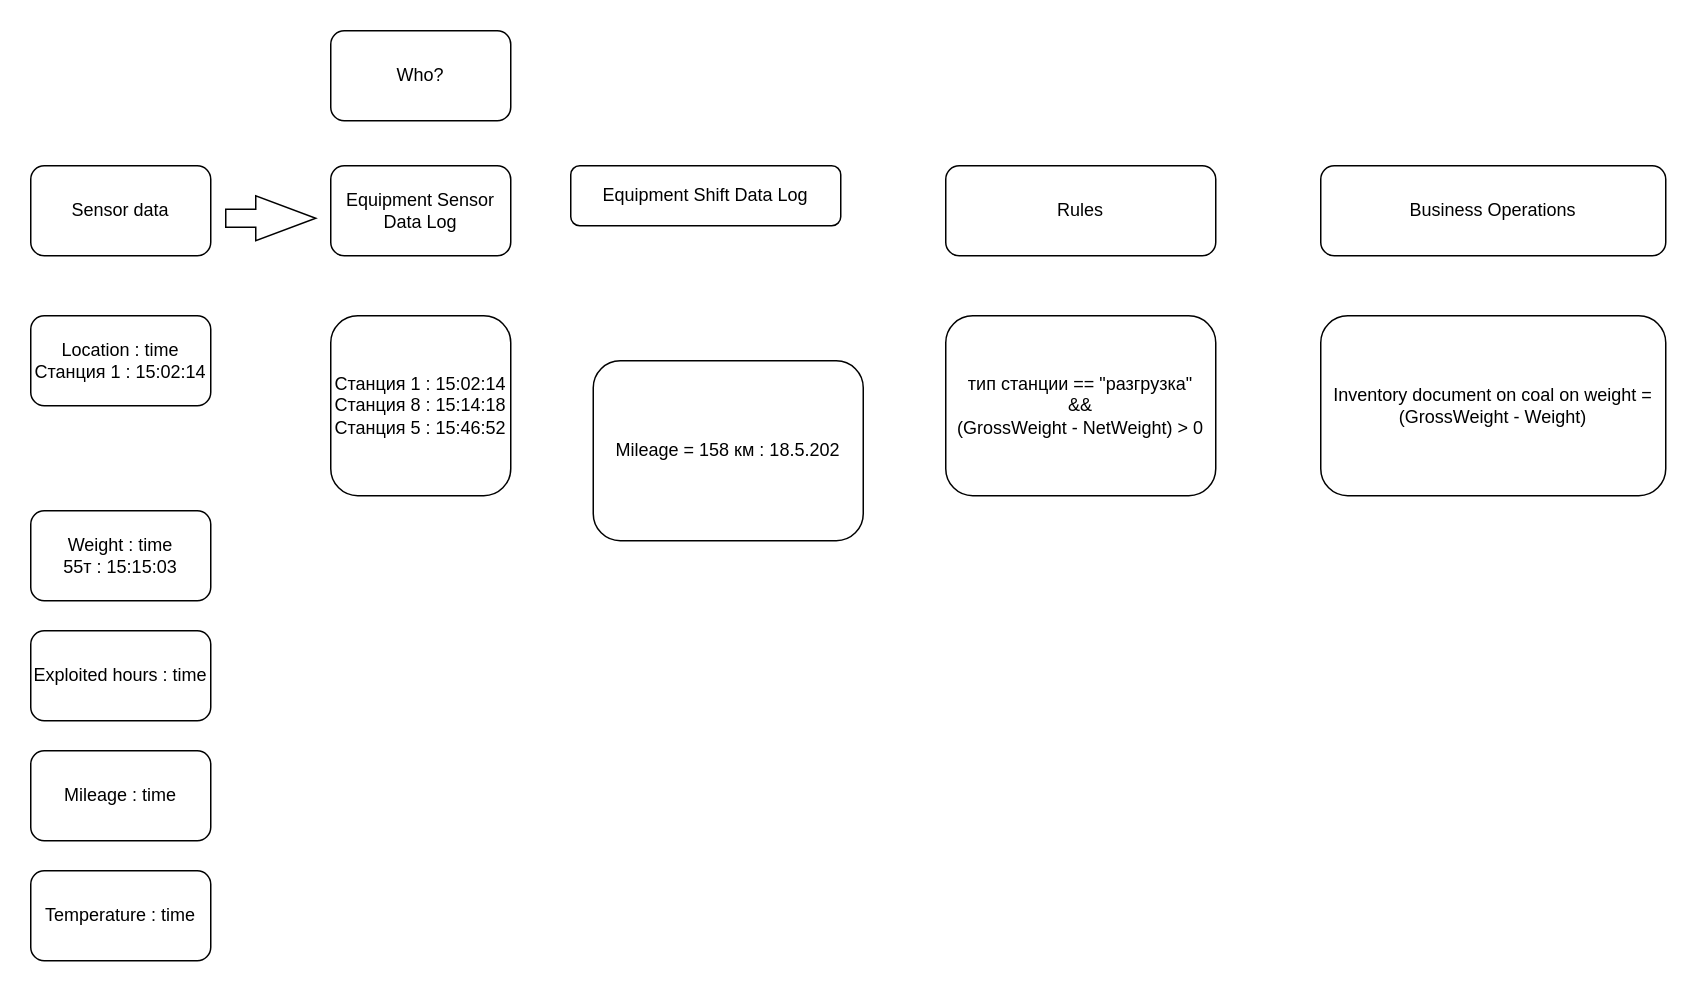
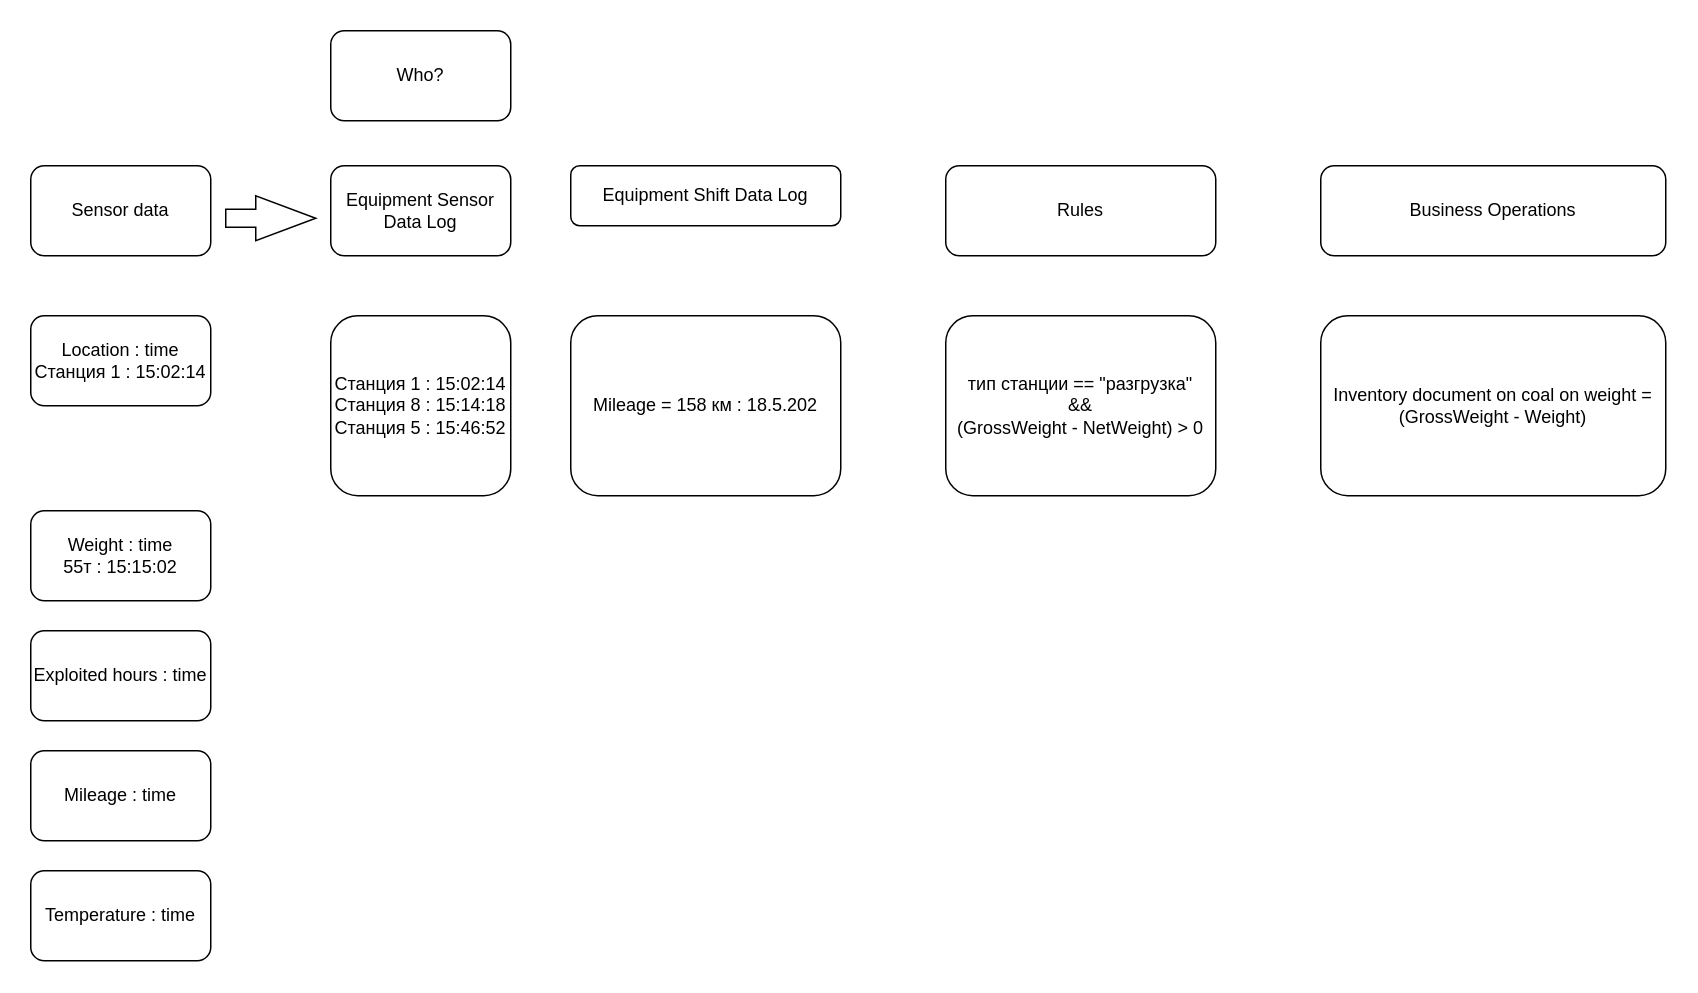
(728, 451) -> (706, 406)
(121, 556) -> (121, 556)
